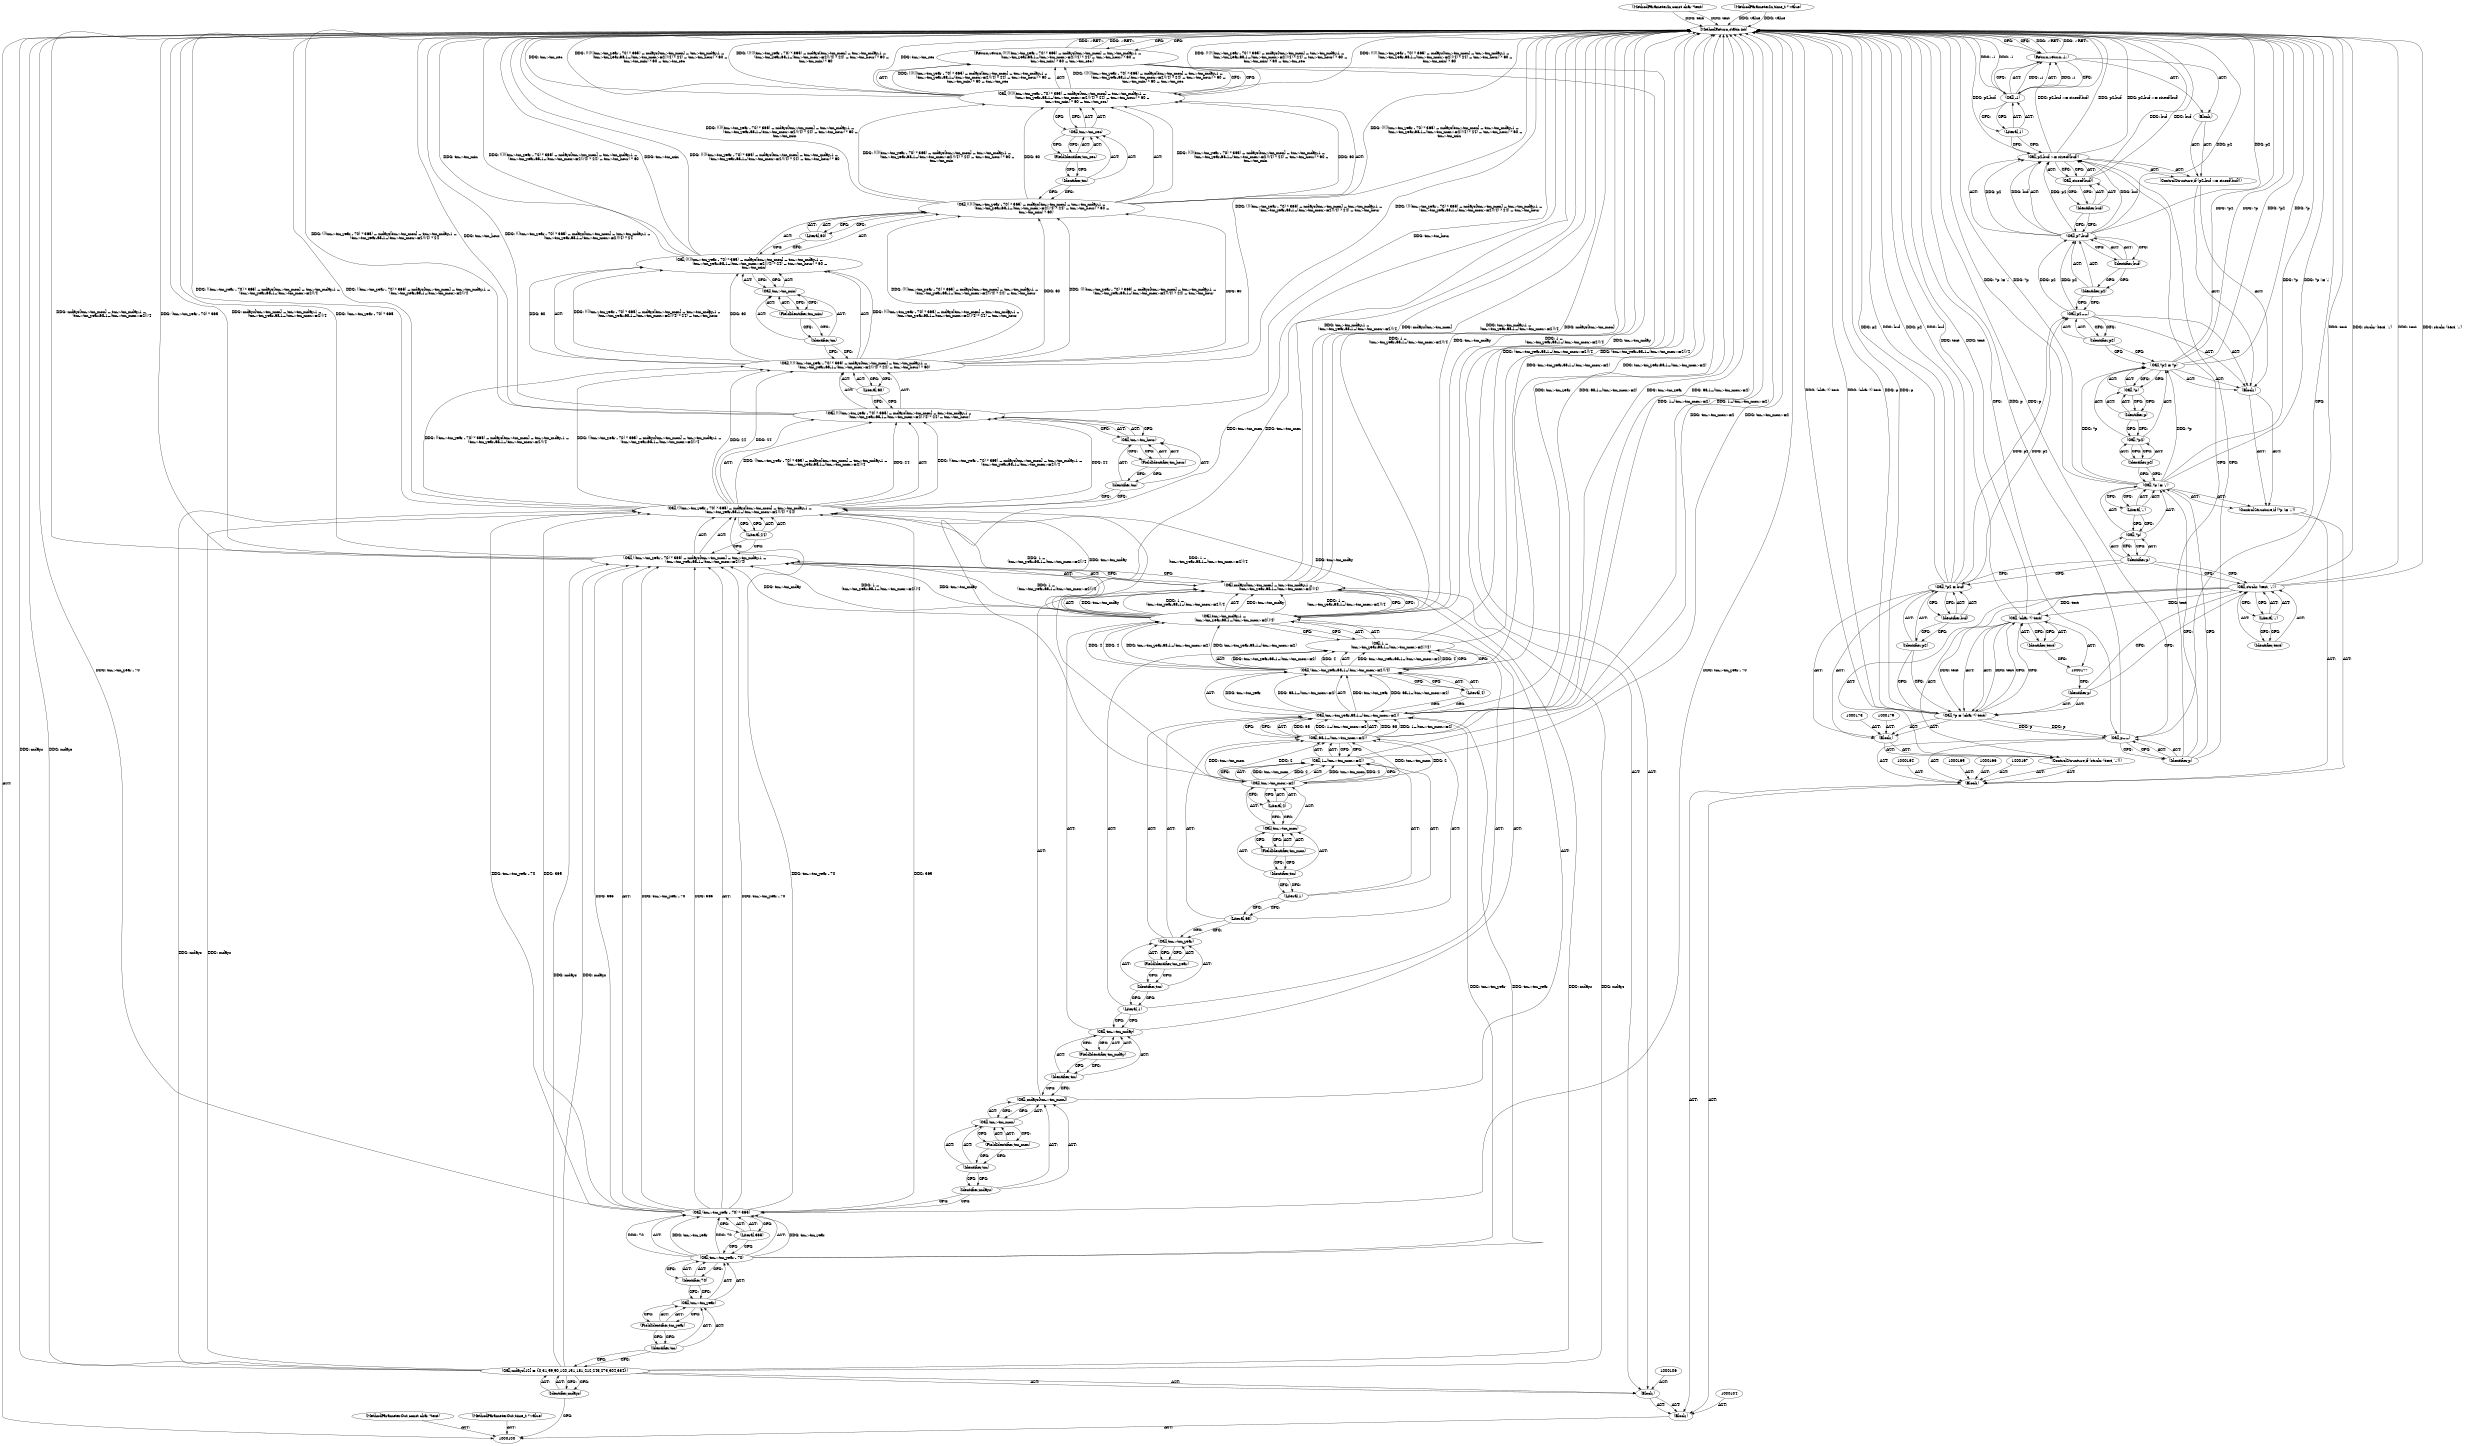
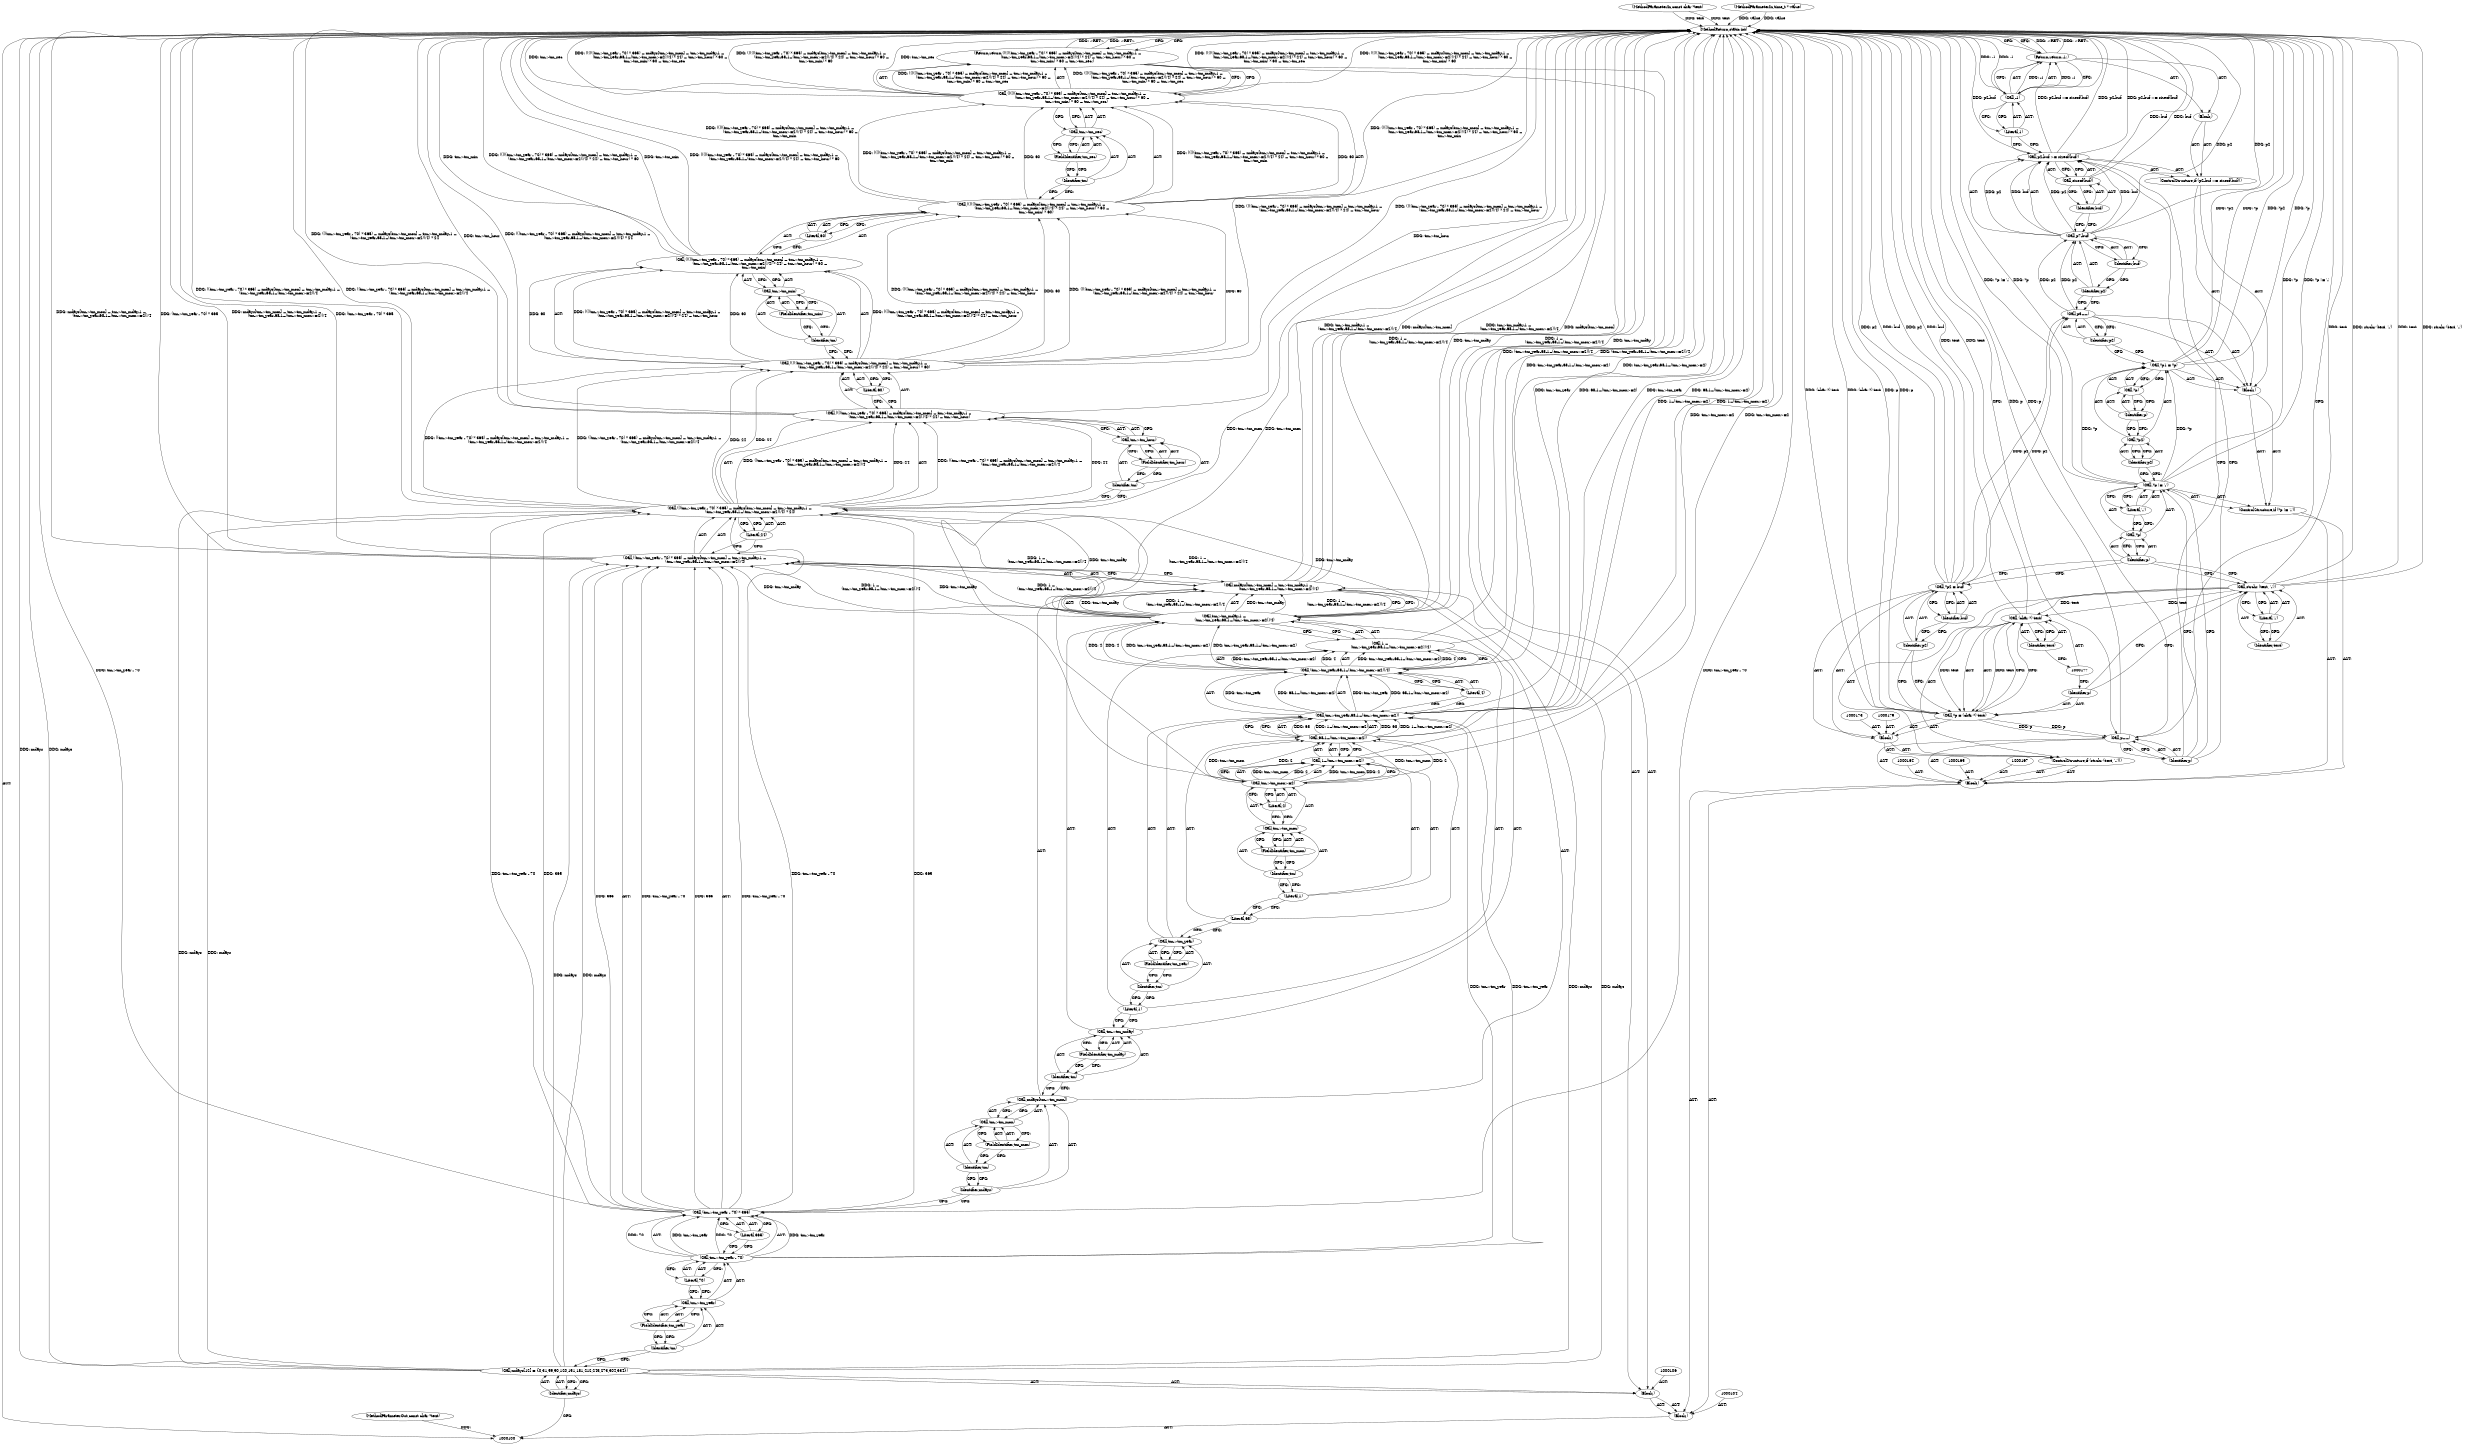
(2078, 314) -> (2078, 314)
(2164, 366) -> (2164, 366)
(2078, 632) -> (2071, 638)
(1988, 761) -> none
(694, 1281) -> (694, 1281)
(507, 1416) -> none
(466, 1428) -> (466, 1428)
